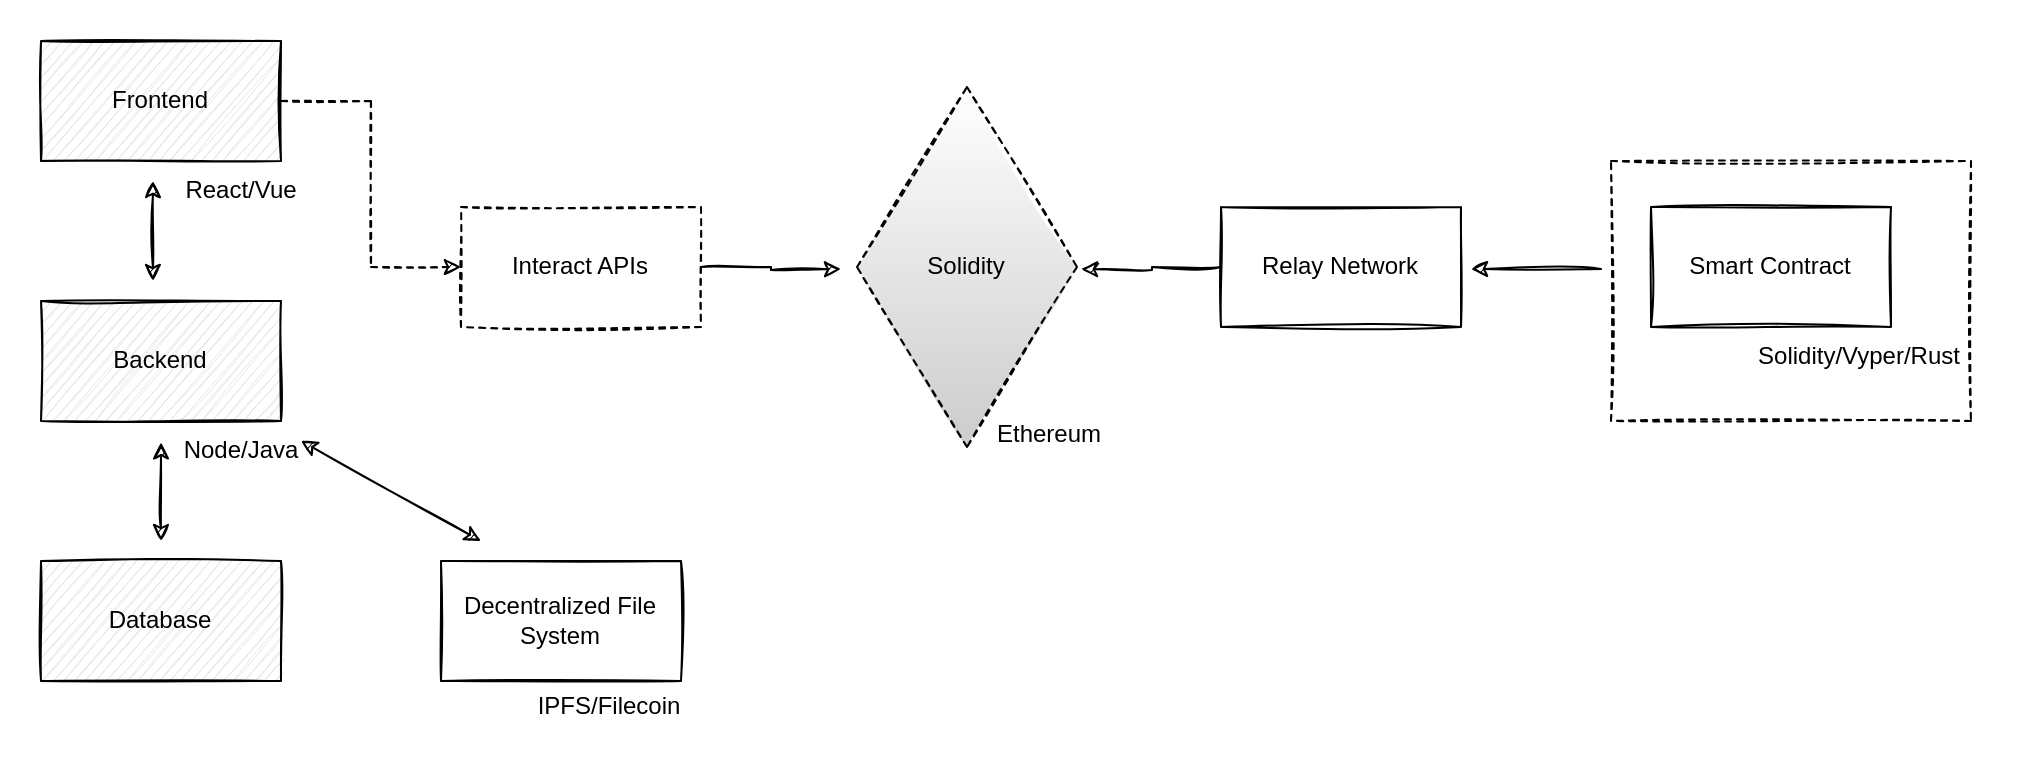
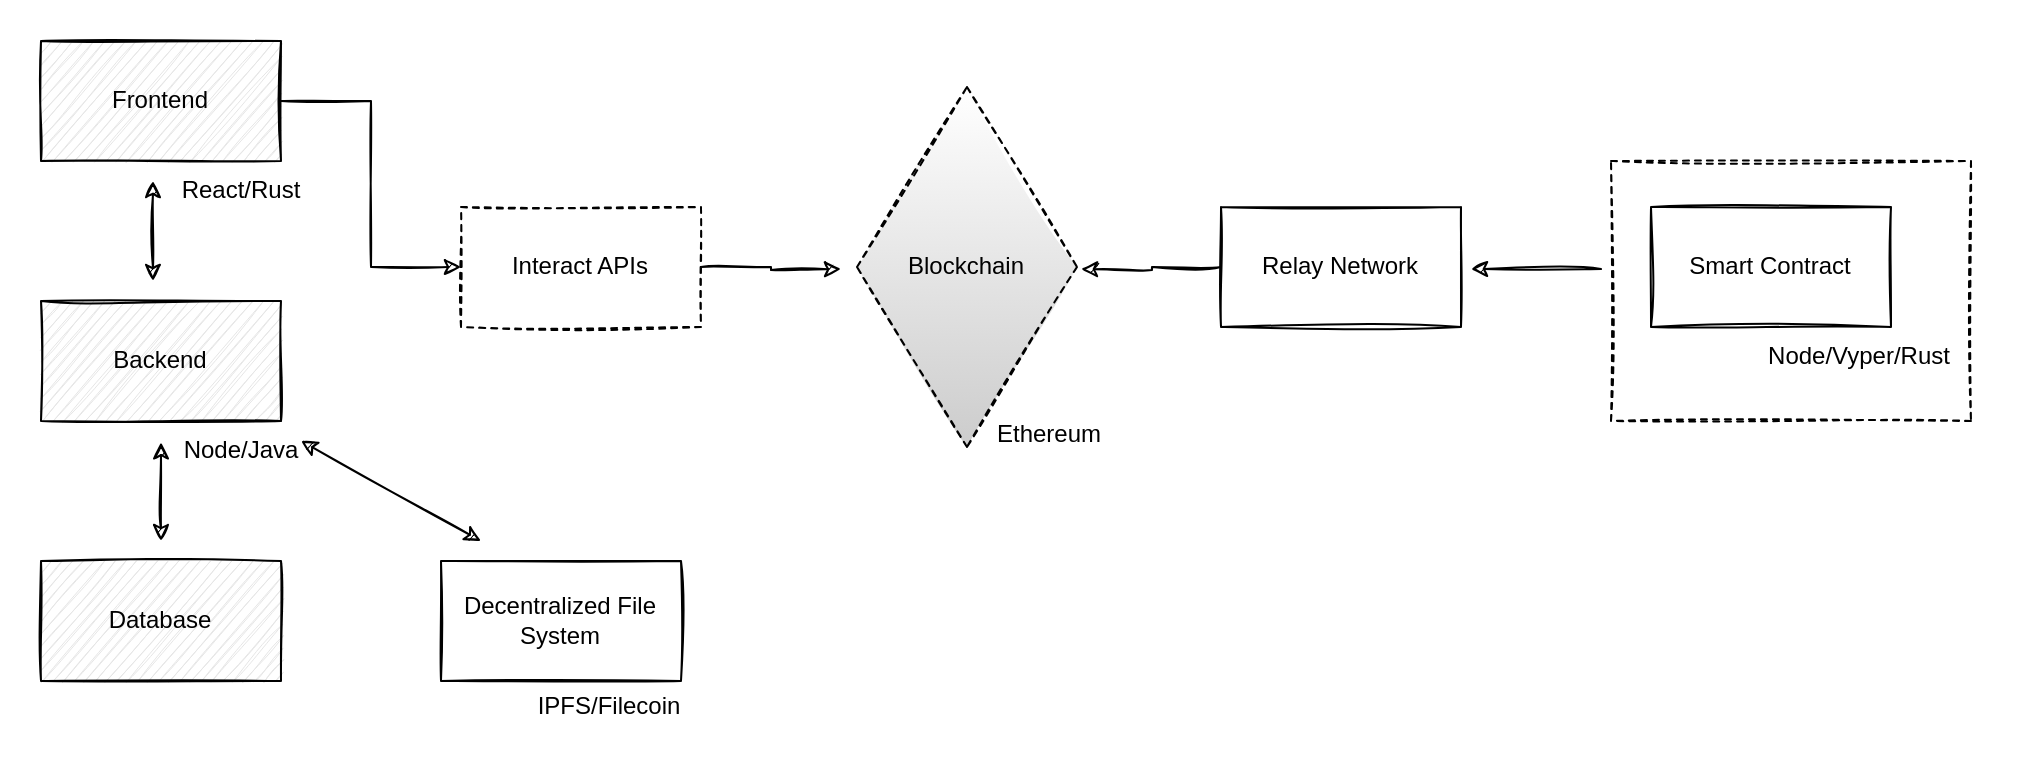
(242, 191) -> (242, 191)
(371, 221) -> (371, 221)
(967, 267) -> (967, 267)
(1860, 357) -> (1860, 357)
